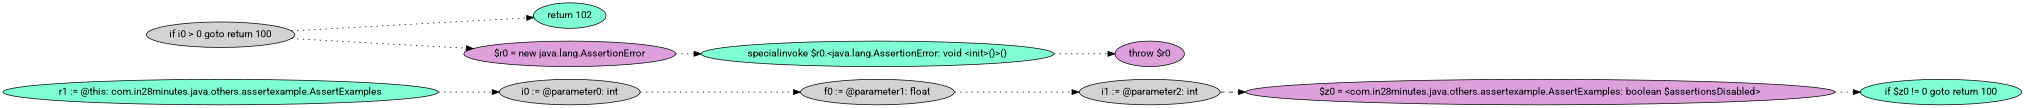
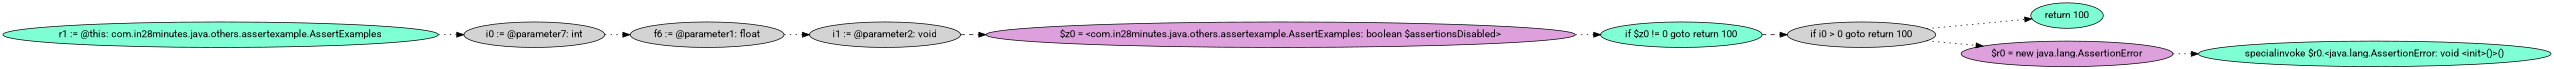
(570, 16) -> (2067, 16)
none -> (1771, 35)
(1150, 54) -> none
(570, 92) -> (534, 35)
(877, 92) -> (707, 35)
(1150, 92) -> (885, 35)
